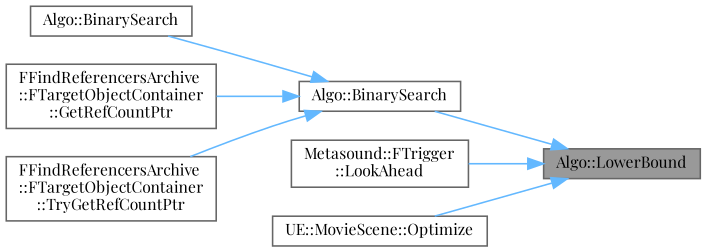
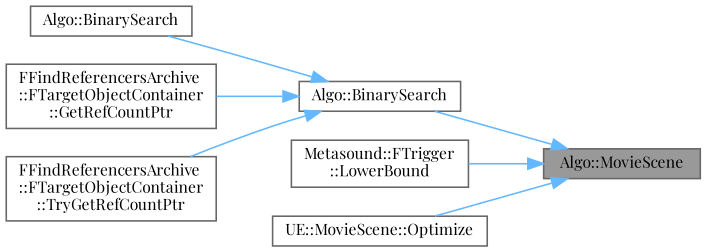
(380, 164) -> (380, 164)
(622, 164) -> (622, 164)
